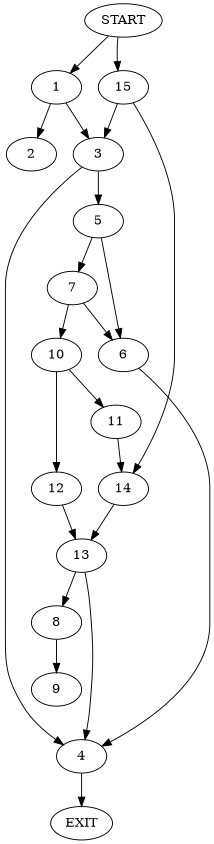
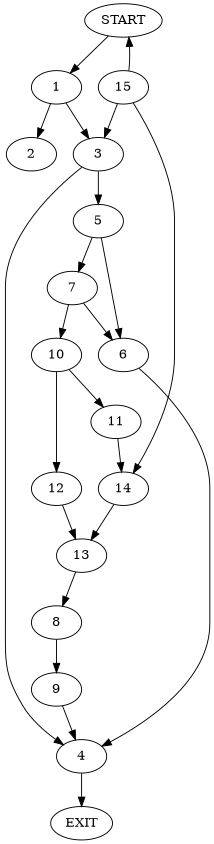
(117, 49) -> (130, 59)
(93, 651) -> (67, 718)
